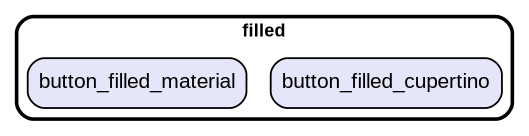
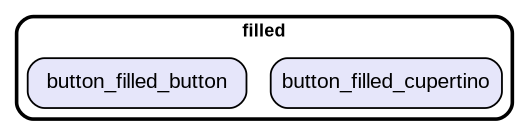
(137, 83) -> (137, 83)
